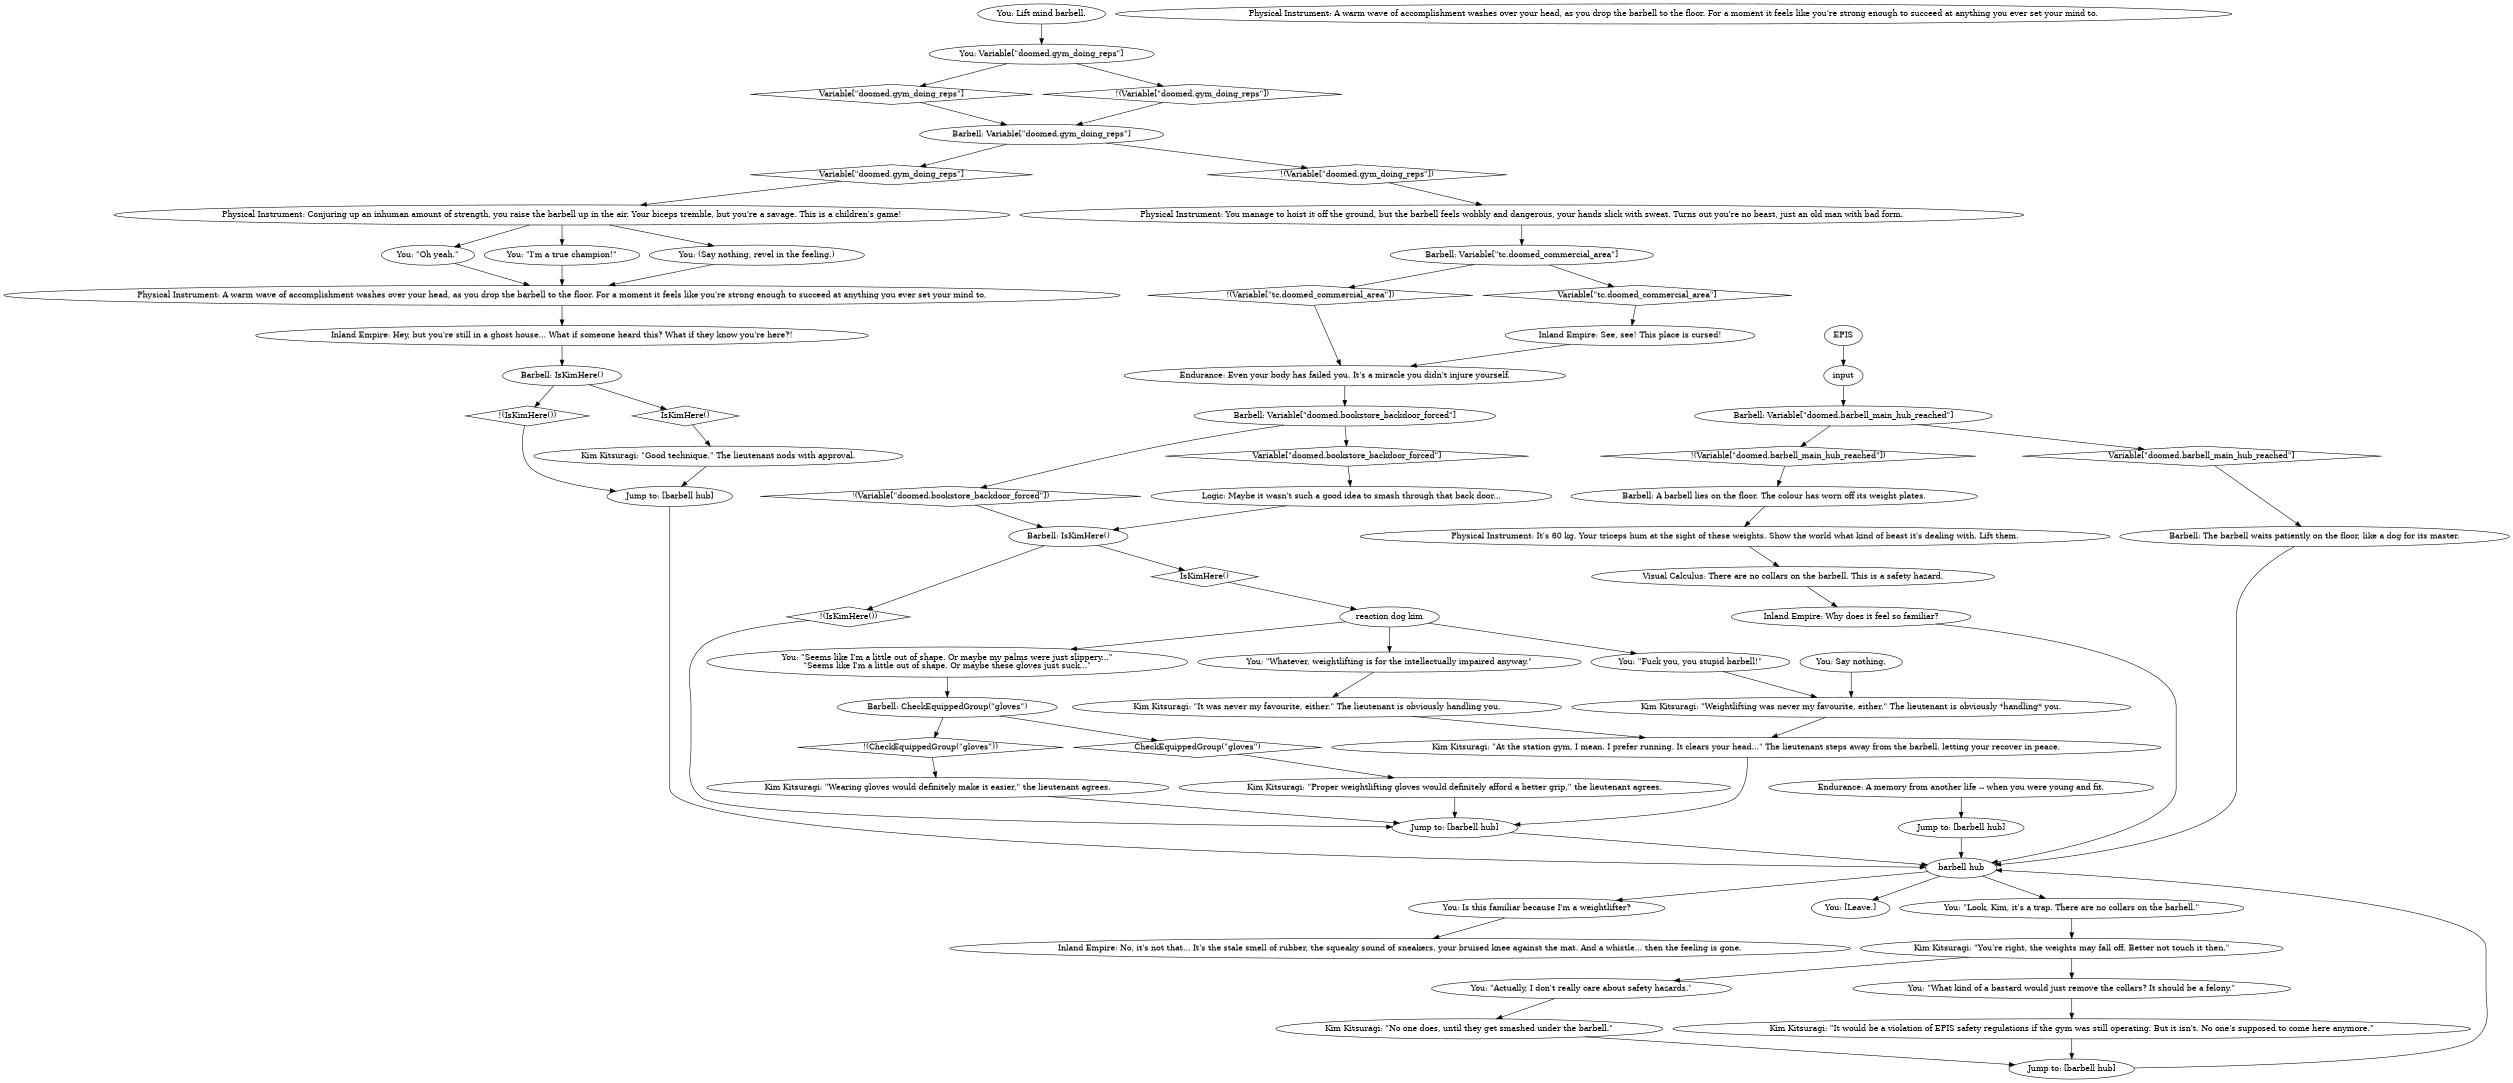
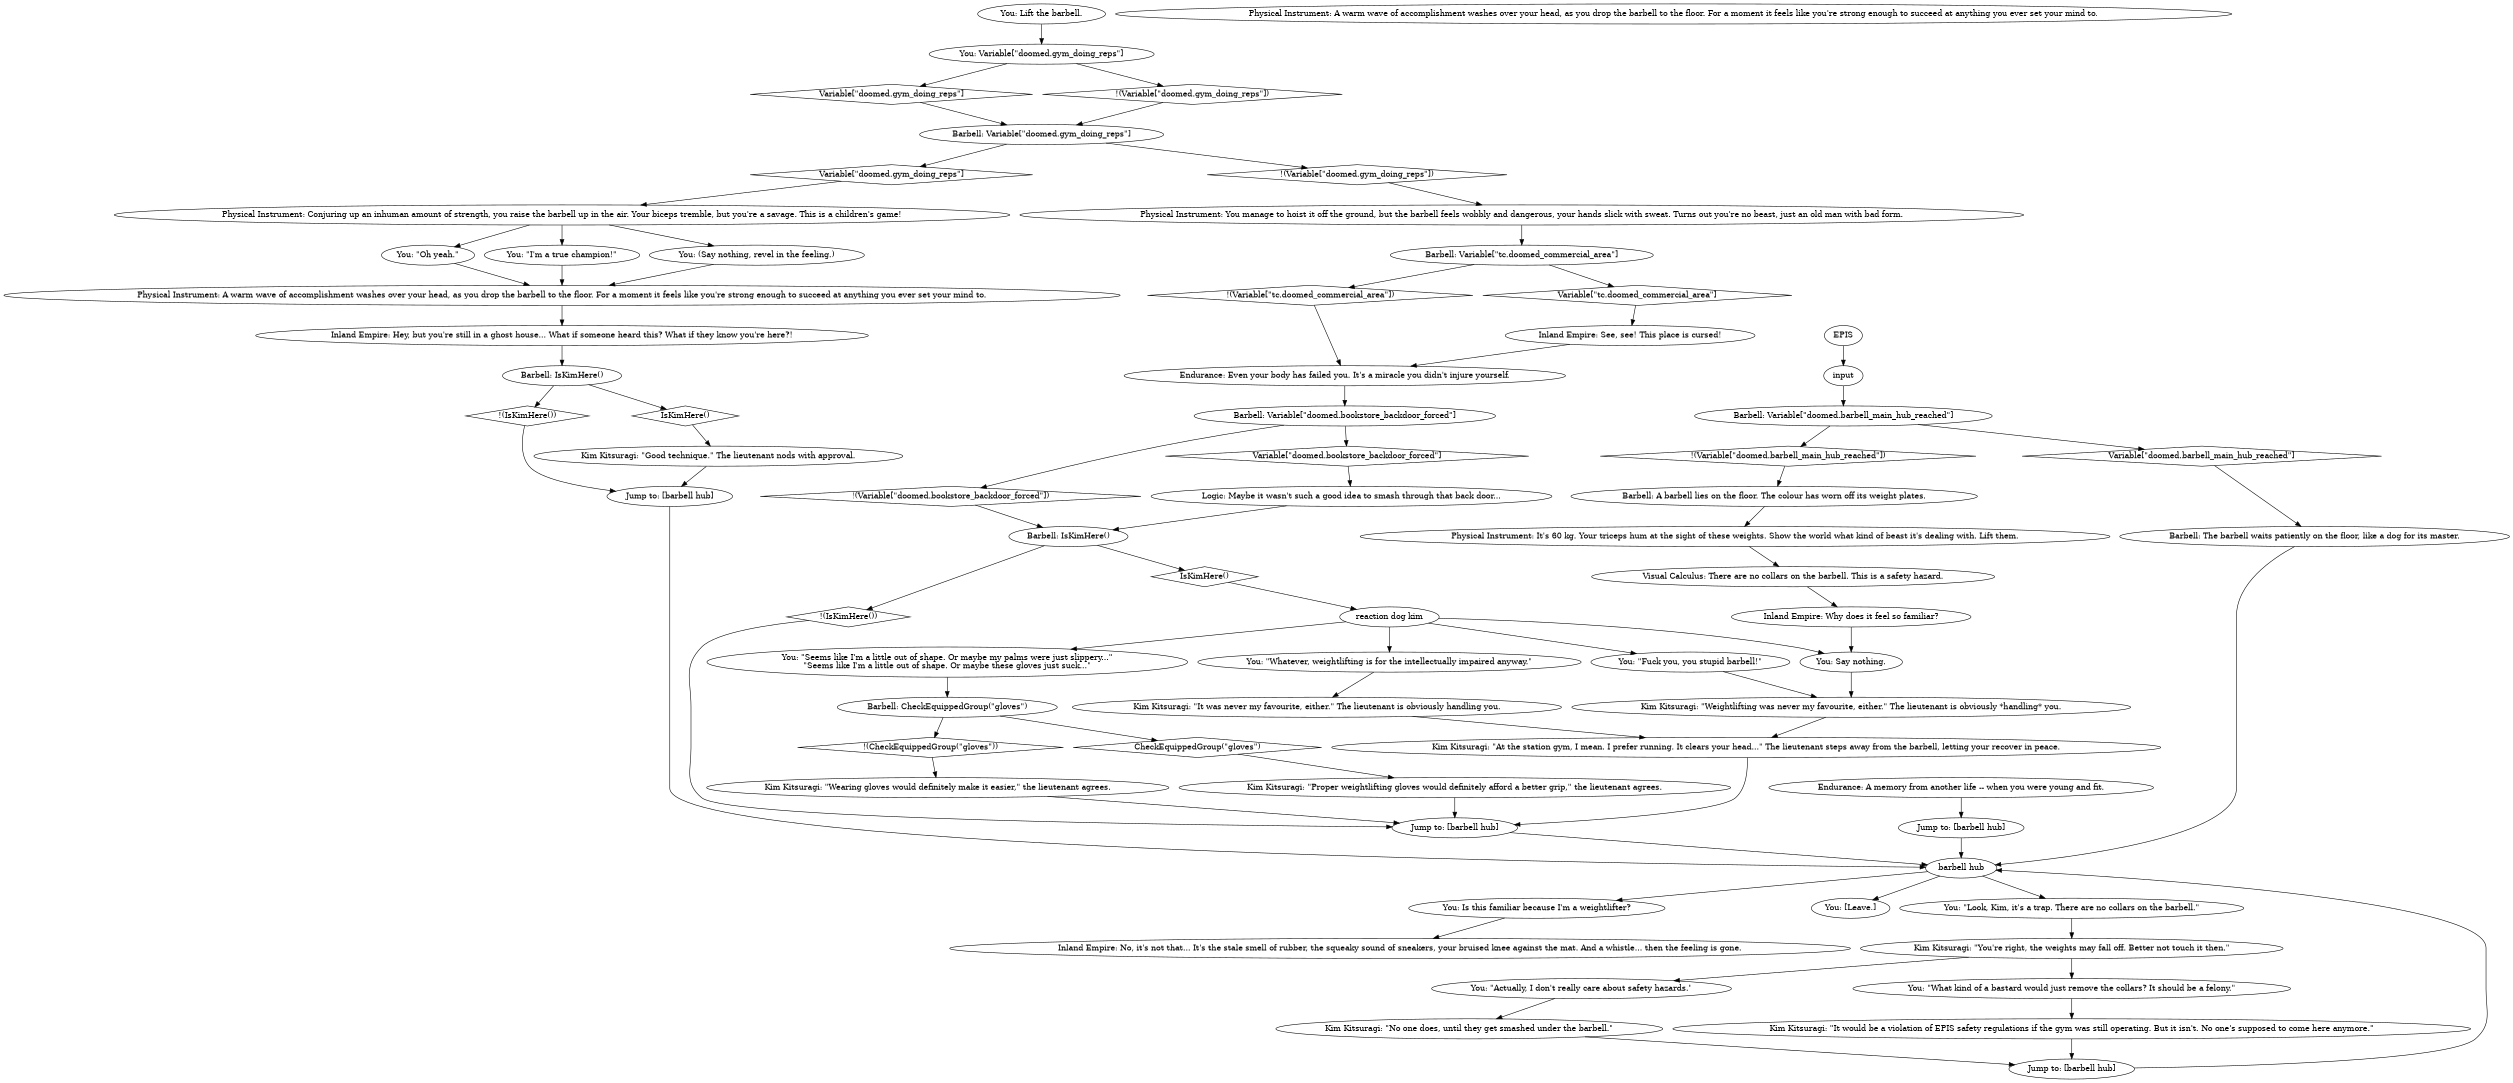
(1042, 14) -> (1042, 14)
none -> (1629, 628)
(2176, 715) -> (1851, 637)
